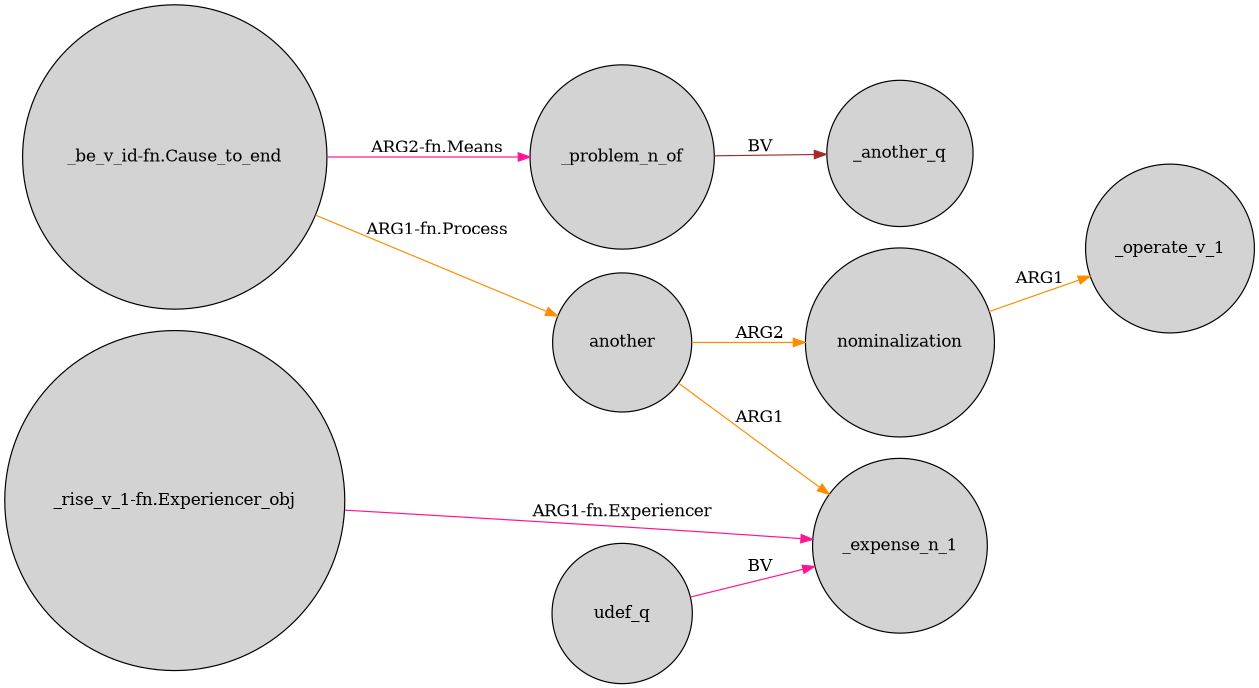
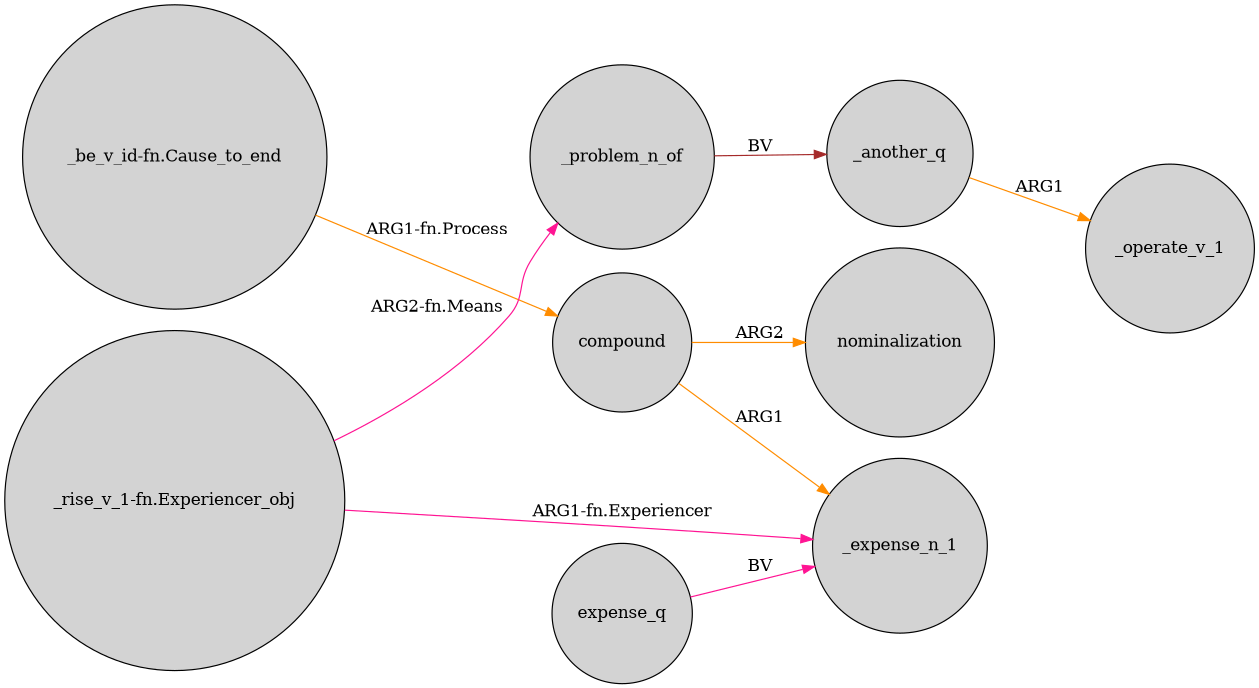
(423, 157) -> (465, 358)
(1034, 296) -> (1024, 197)
(622, 342) -> (622, 342)
(622, 614) -> (622, 614)
